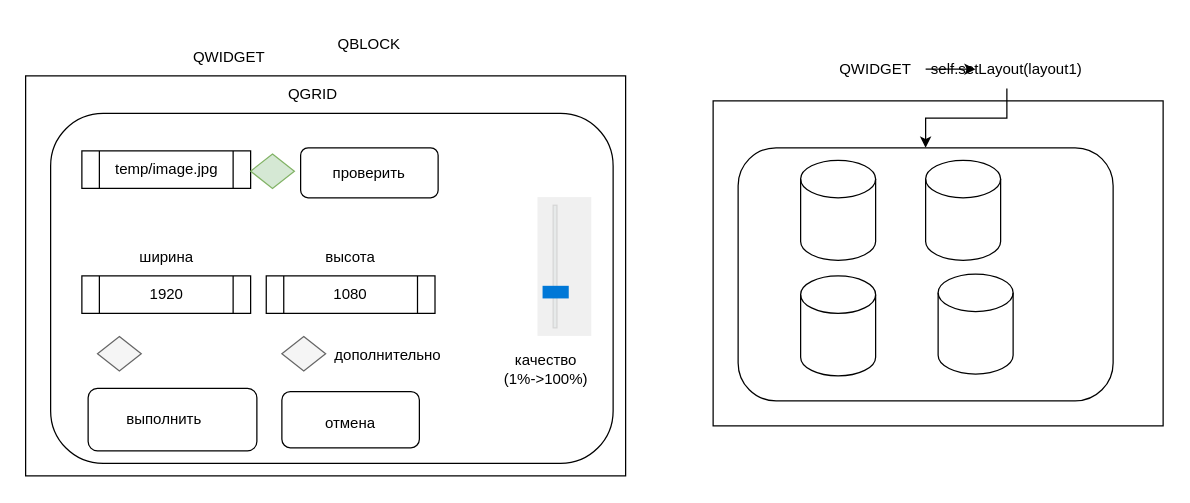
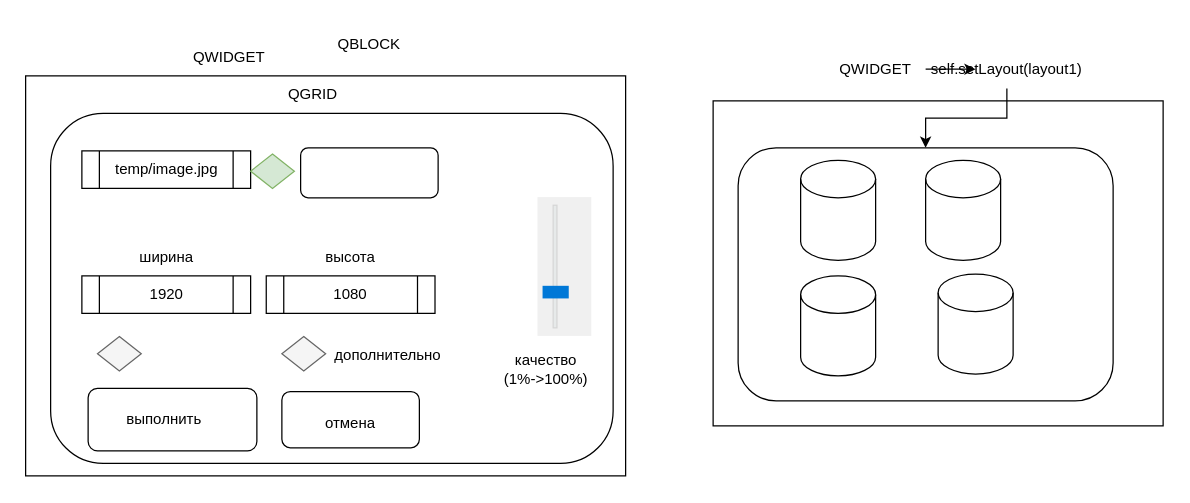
(369, 173) -> none
